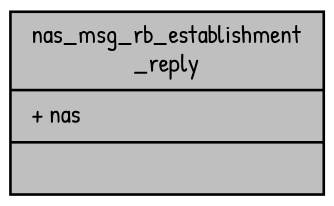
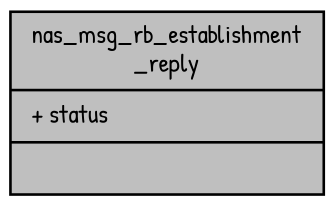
(56, 115) -> (70, 115)
